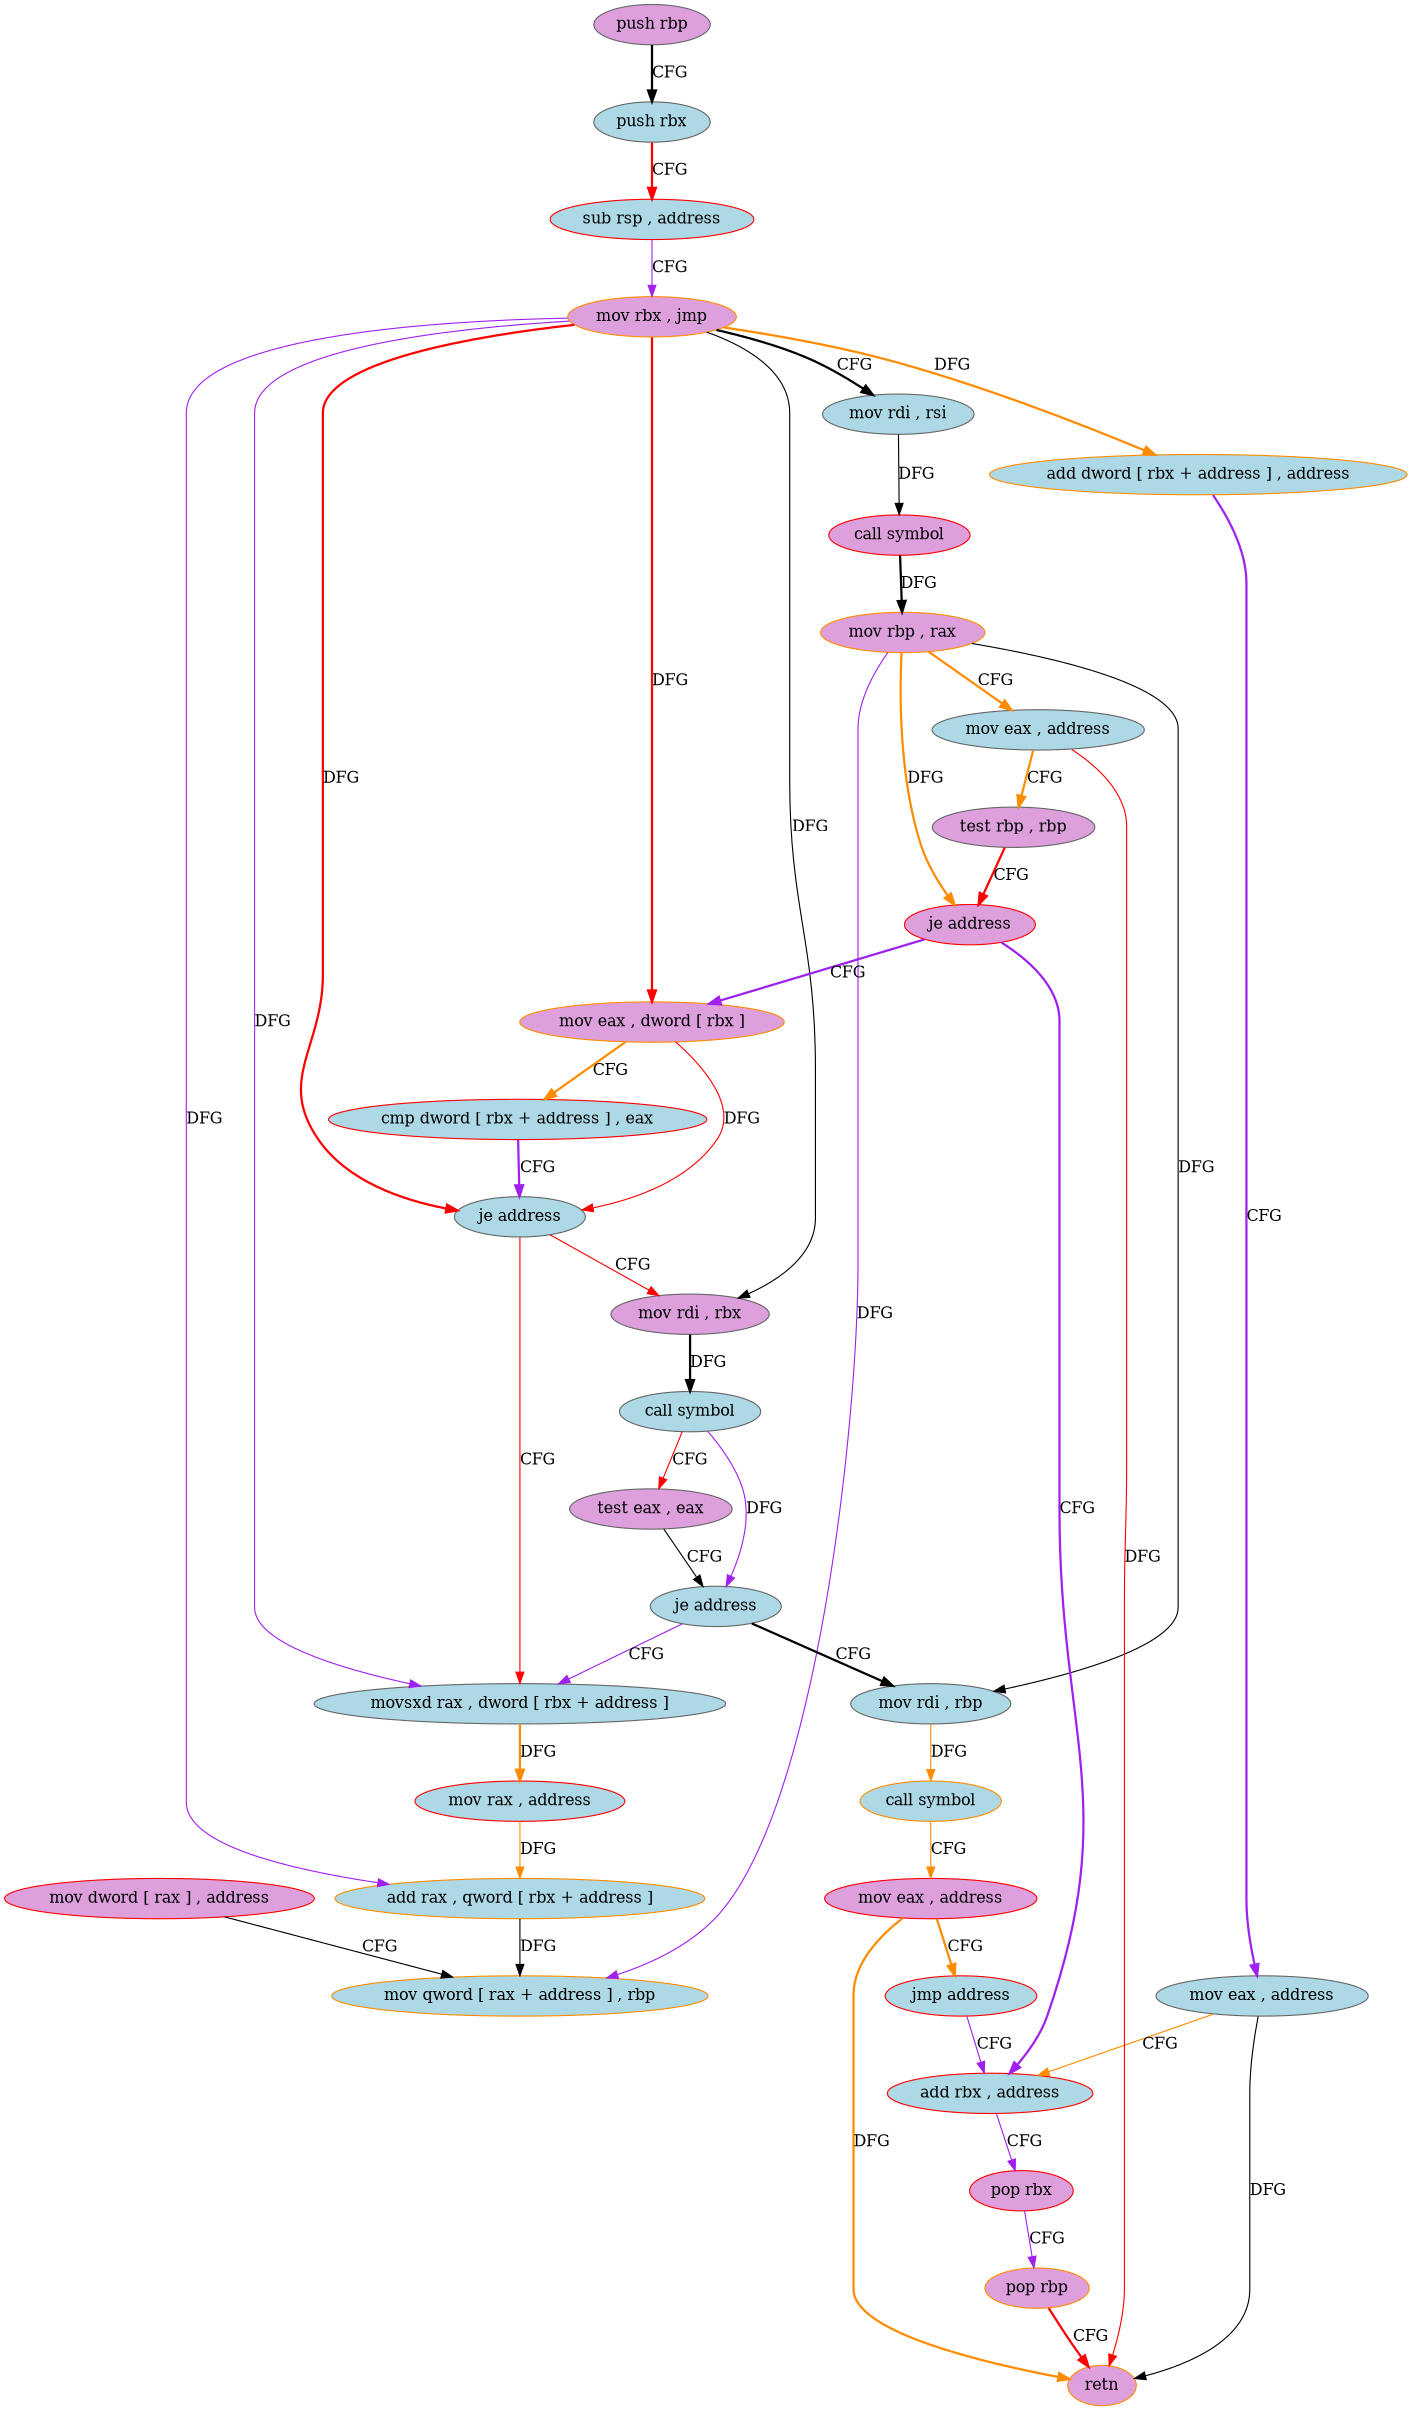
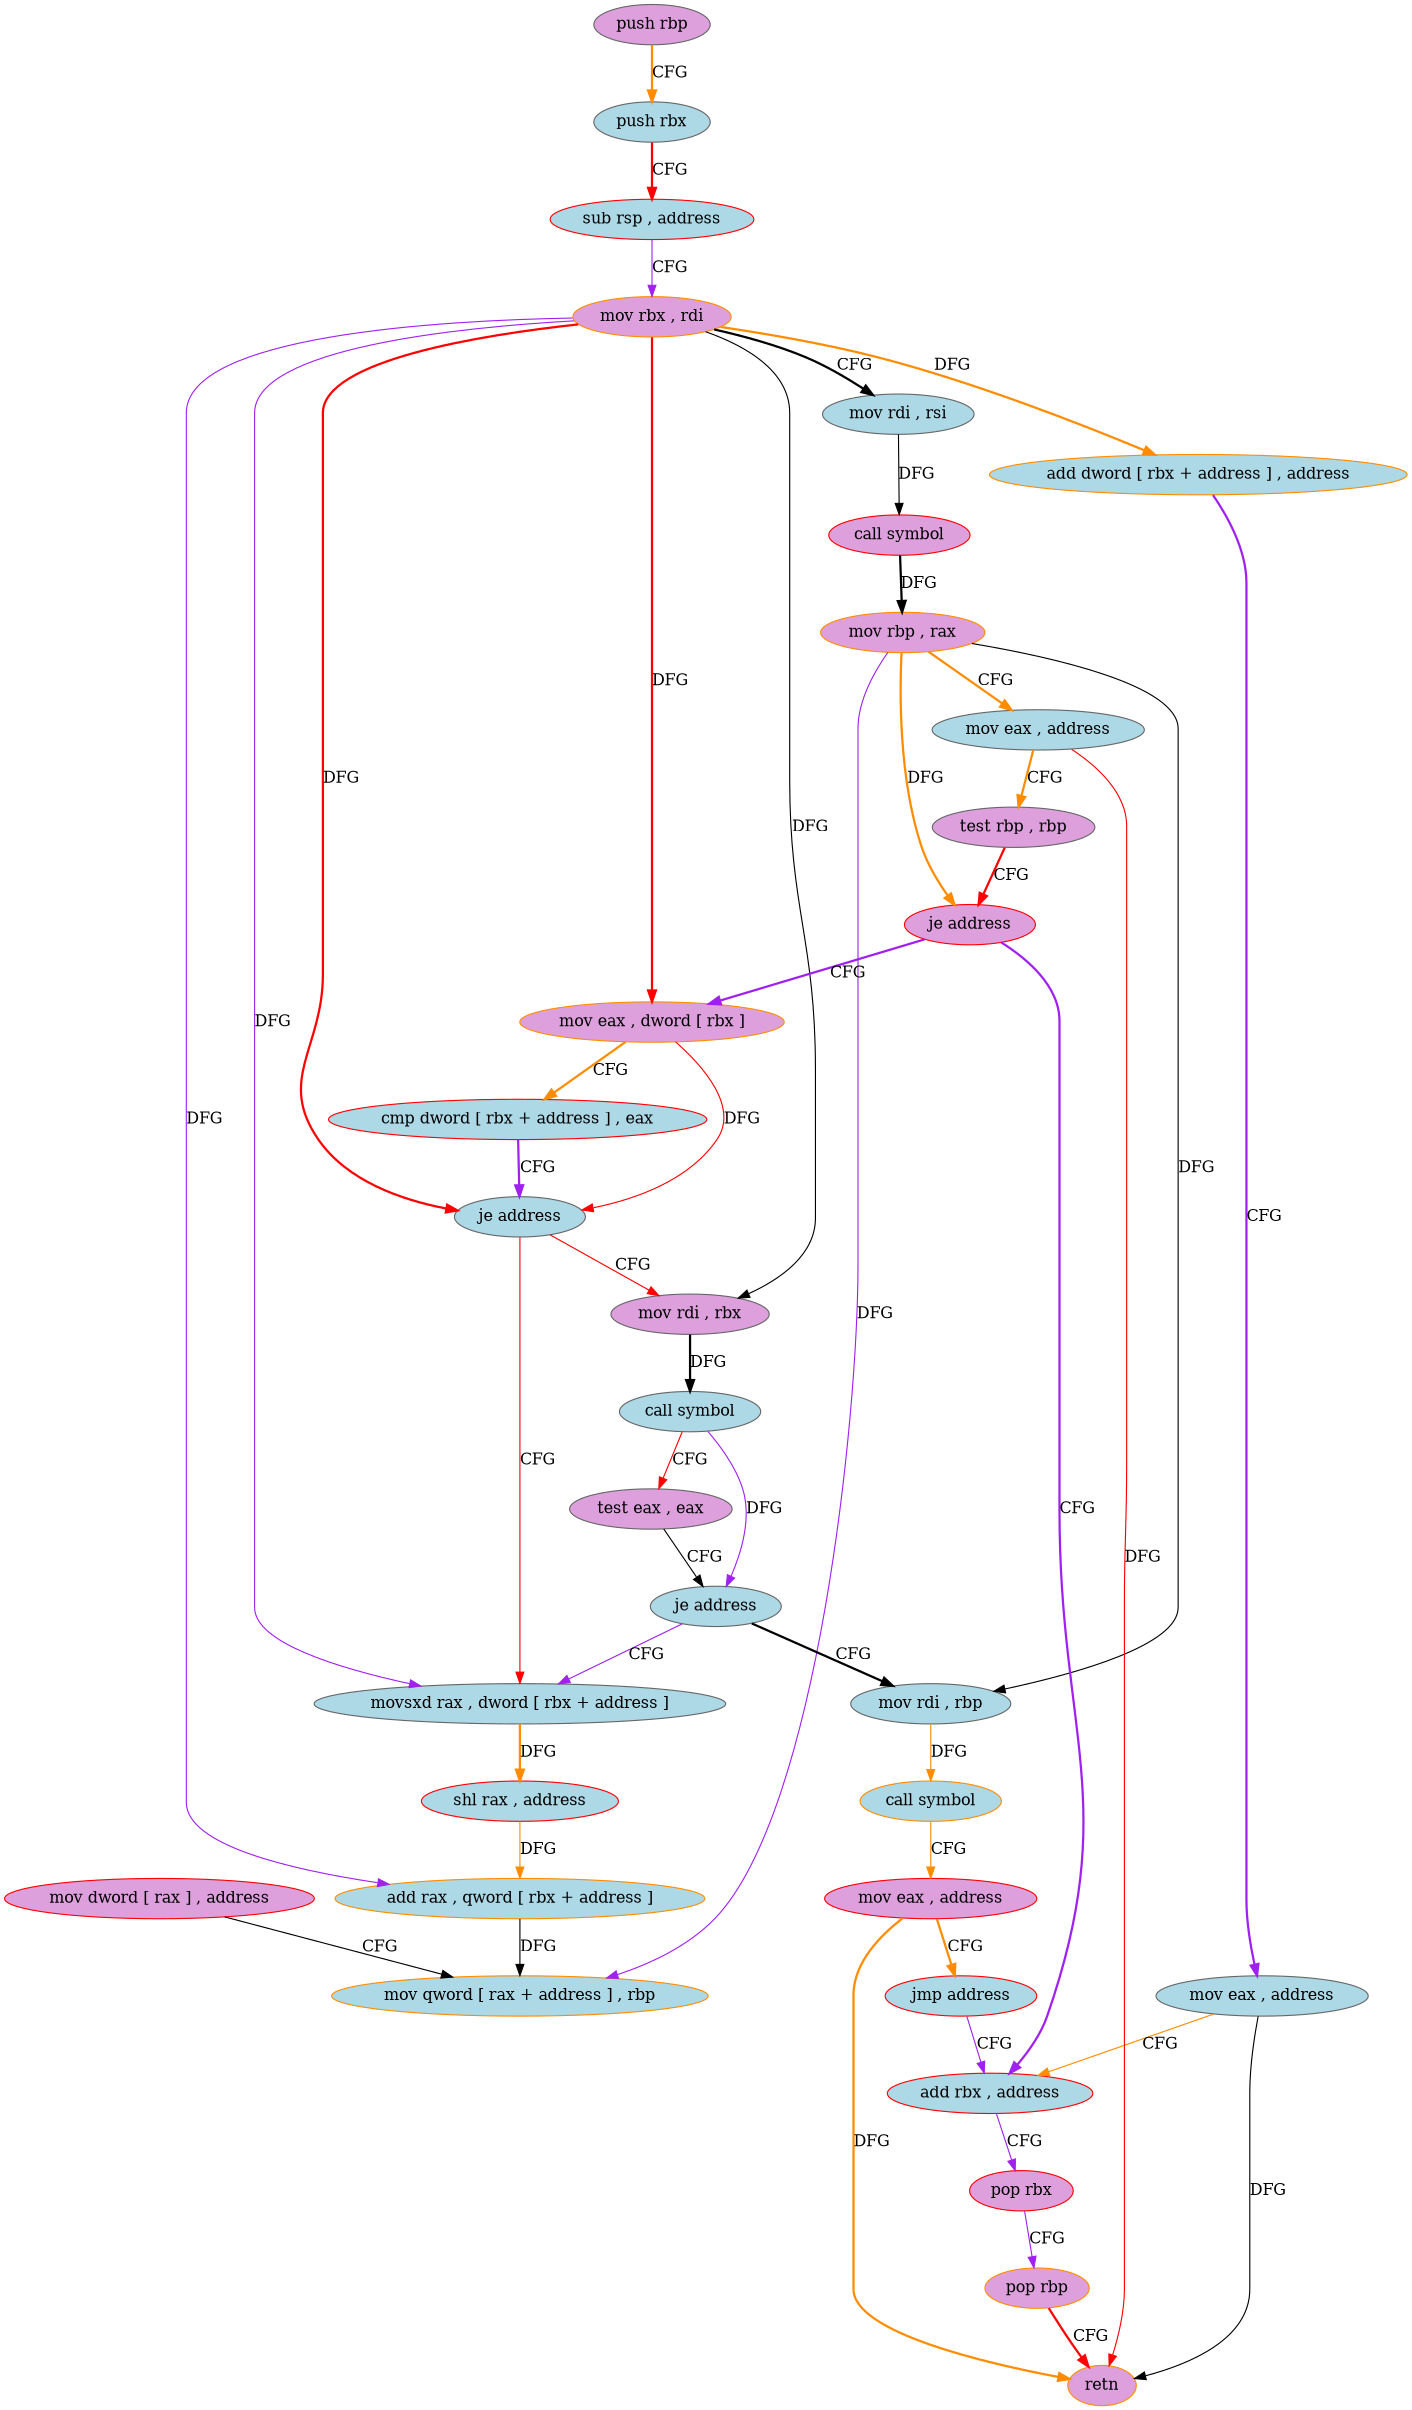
(652, 68) -> (652, 68)
(652, 317) -> (652, 317)
(520, 1801) -> (520, 1801)
